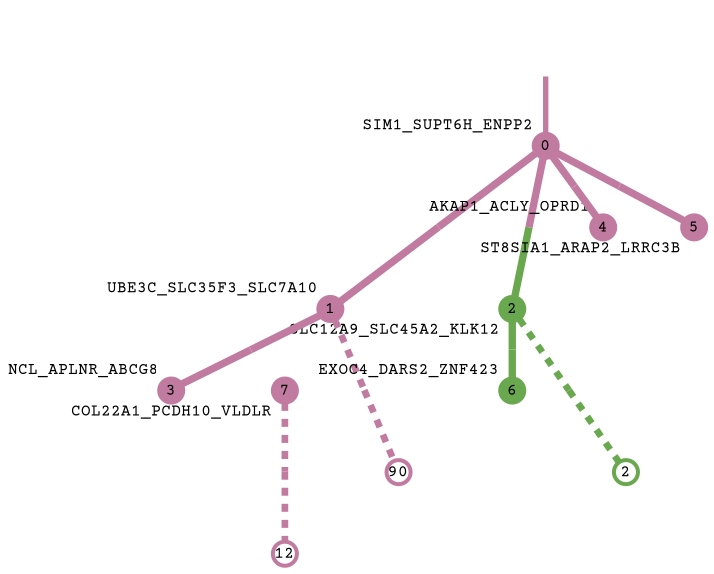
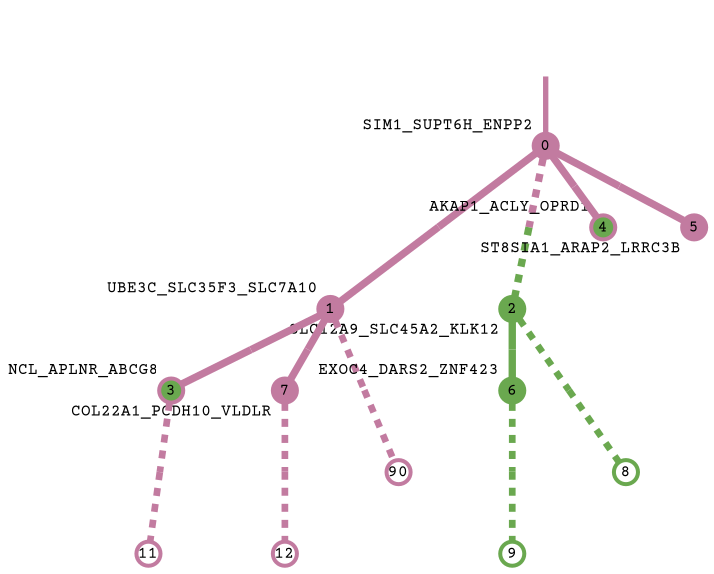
(529, 227) -> (529, 227)
(603, 227) -> (603, 227)
none -> (308, 350)
(171, 391) -> (171, 391)
(626, 472) -> (626, 472)
none -> (148, 554)
none -> (512, 554)
